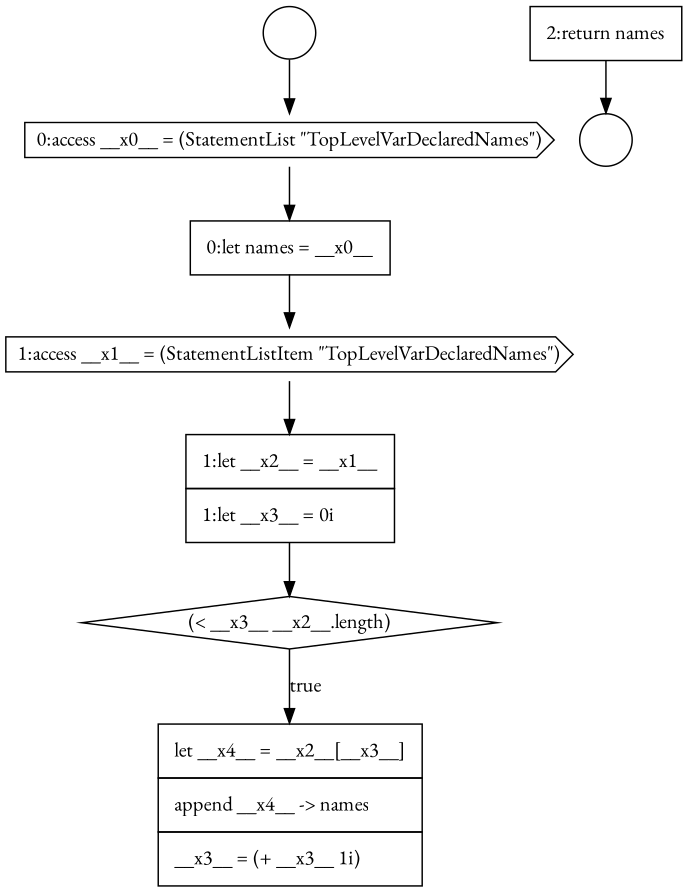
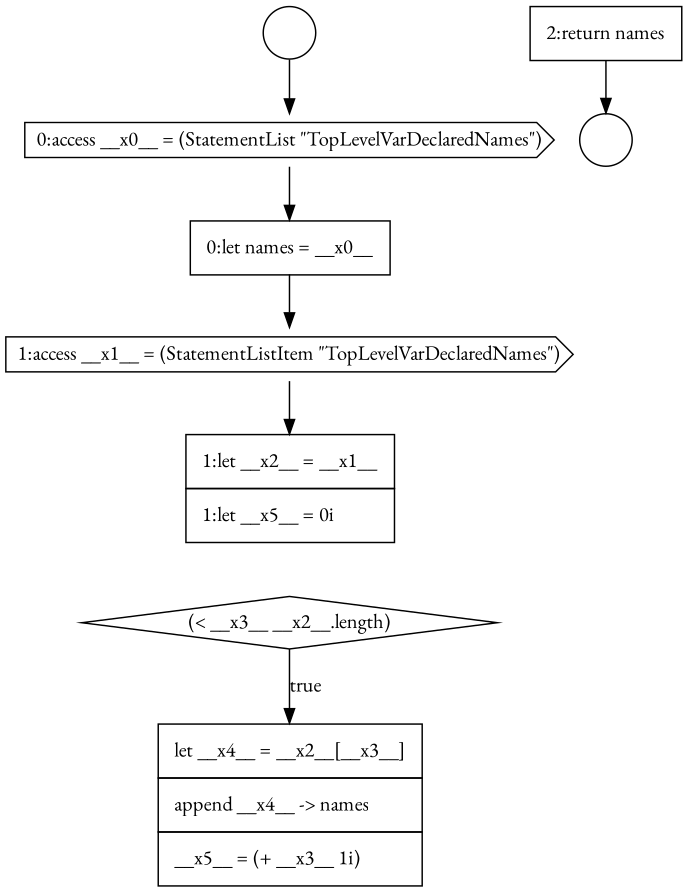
(268, 515) -> (268, 515)
(289, 562) -> none
(268, 858) -> (268, 858)
